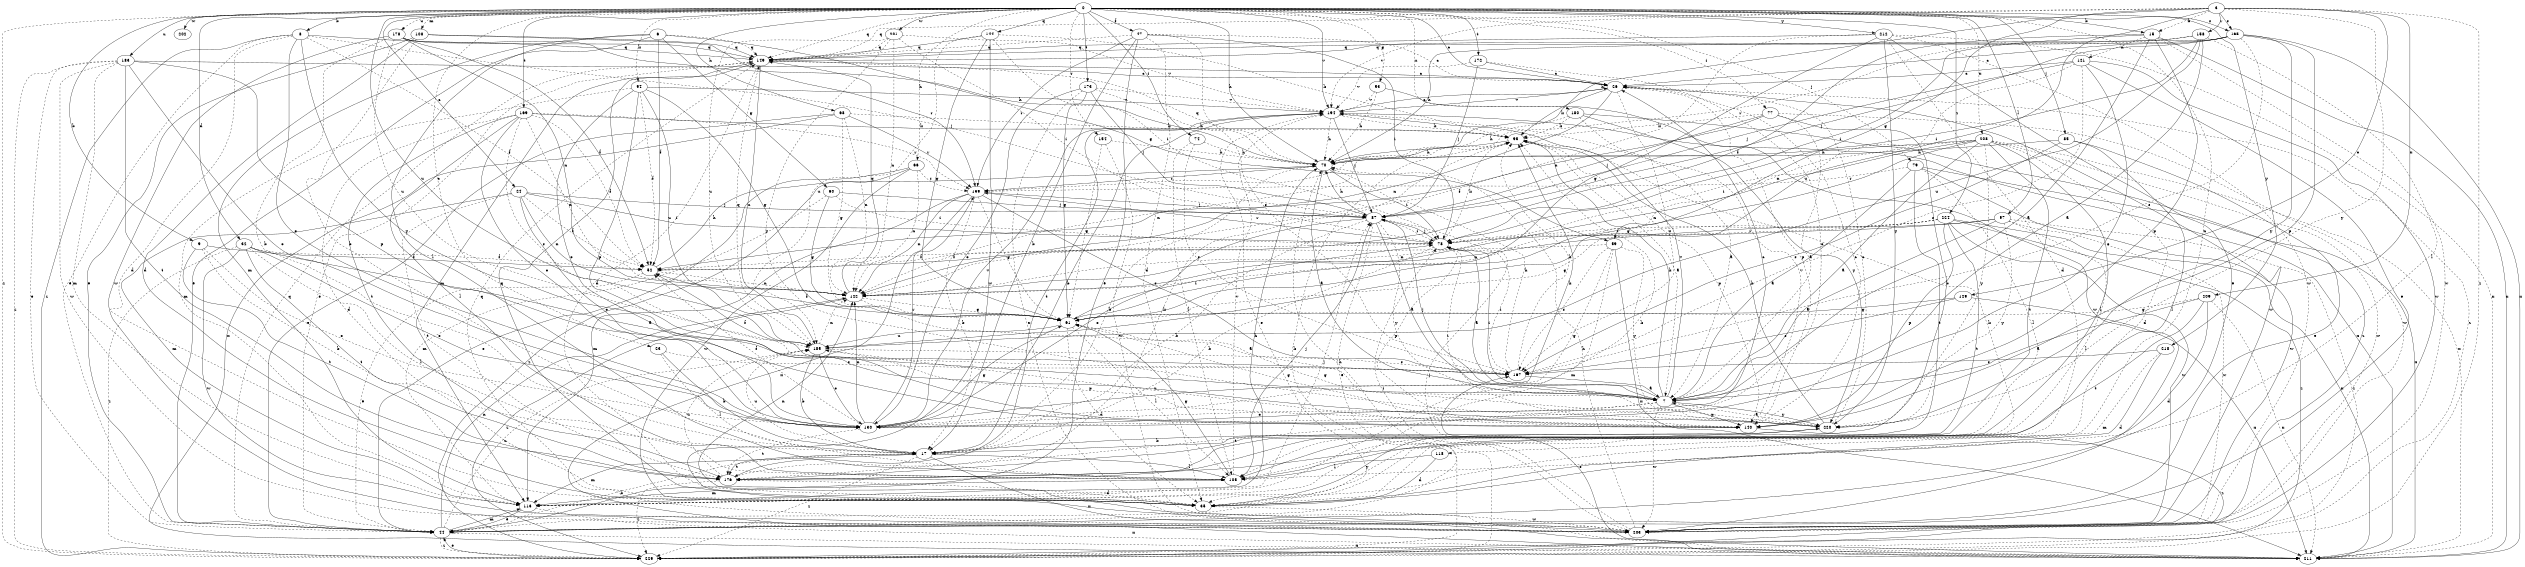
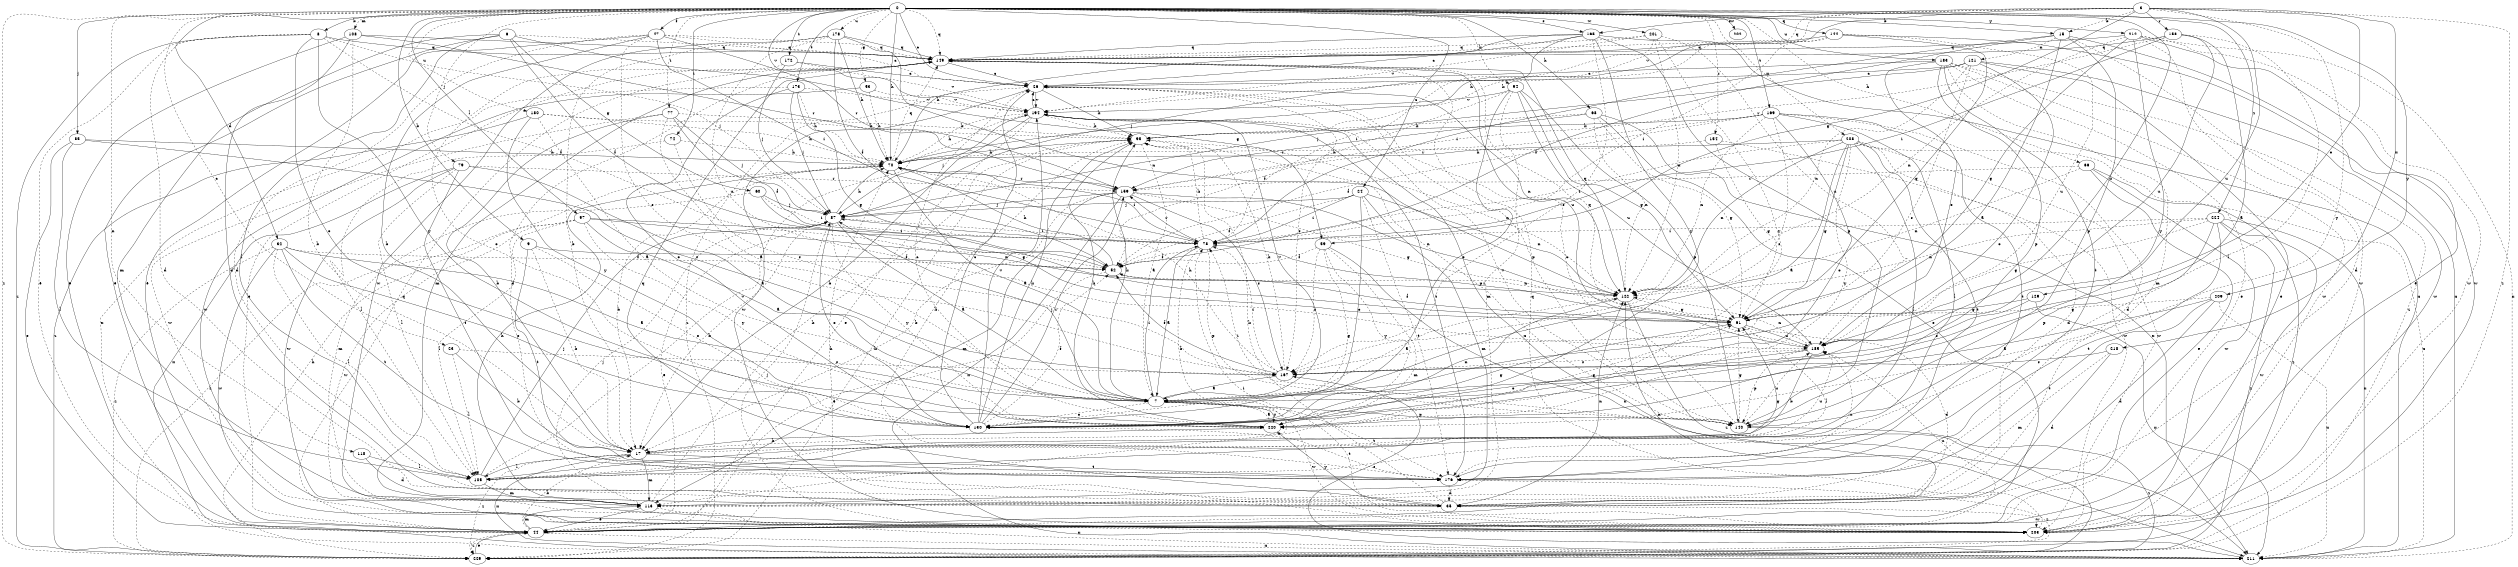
(452, 317) -> (1952, 197)
